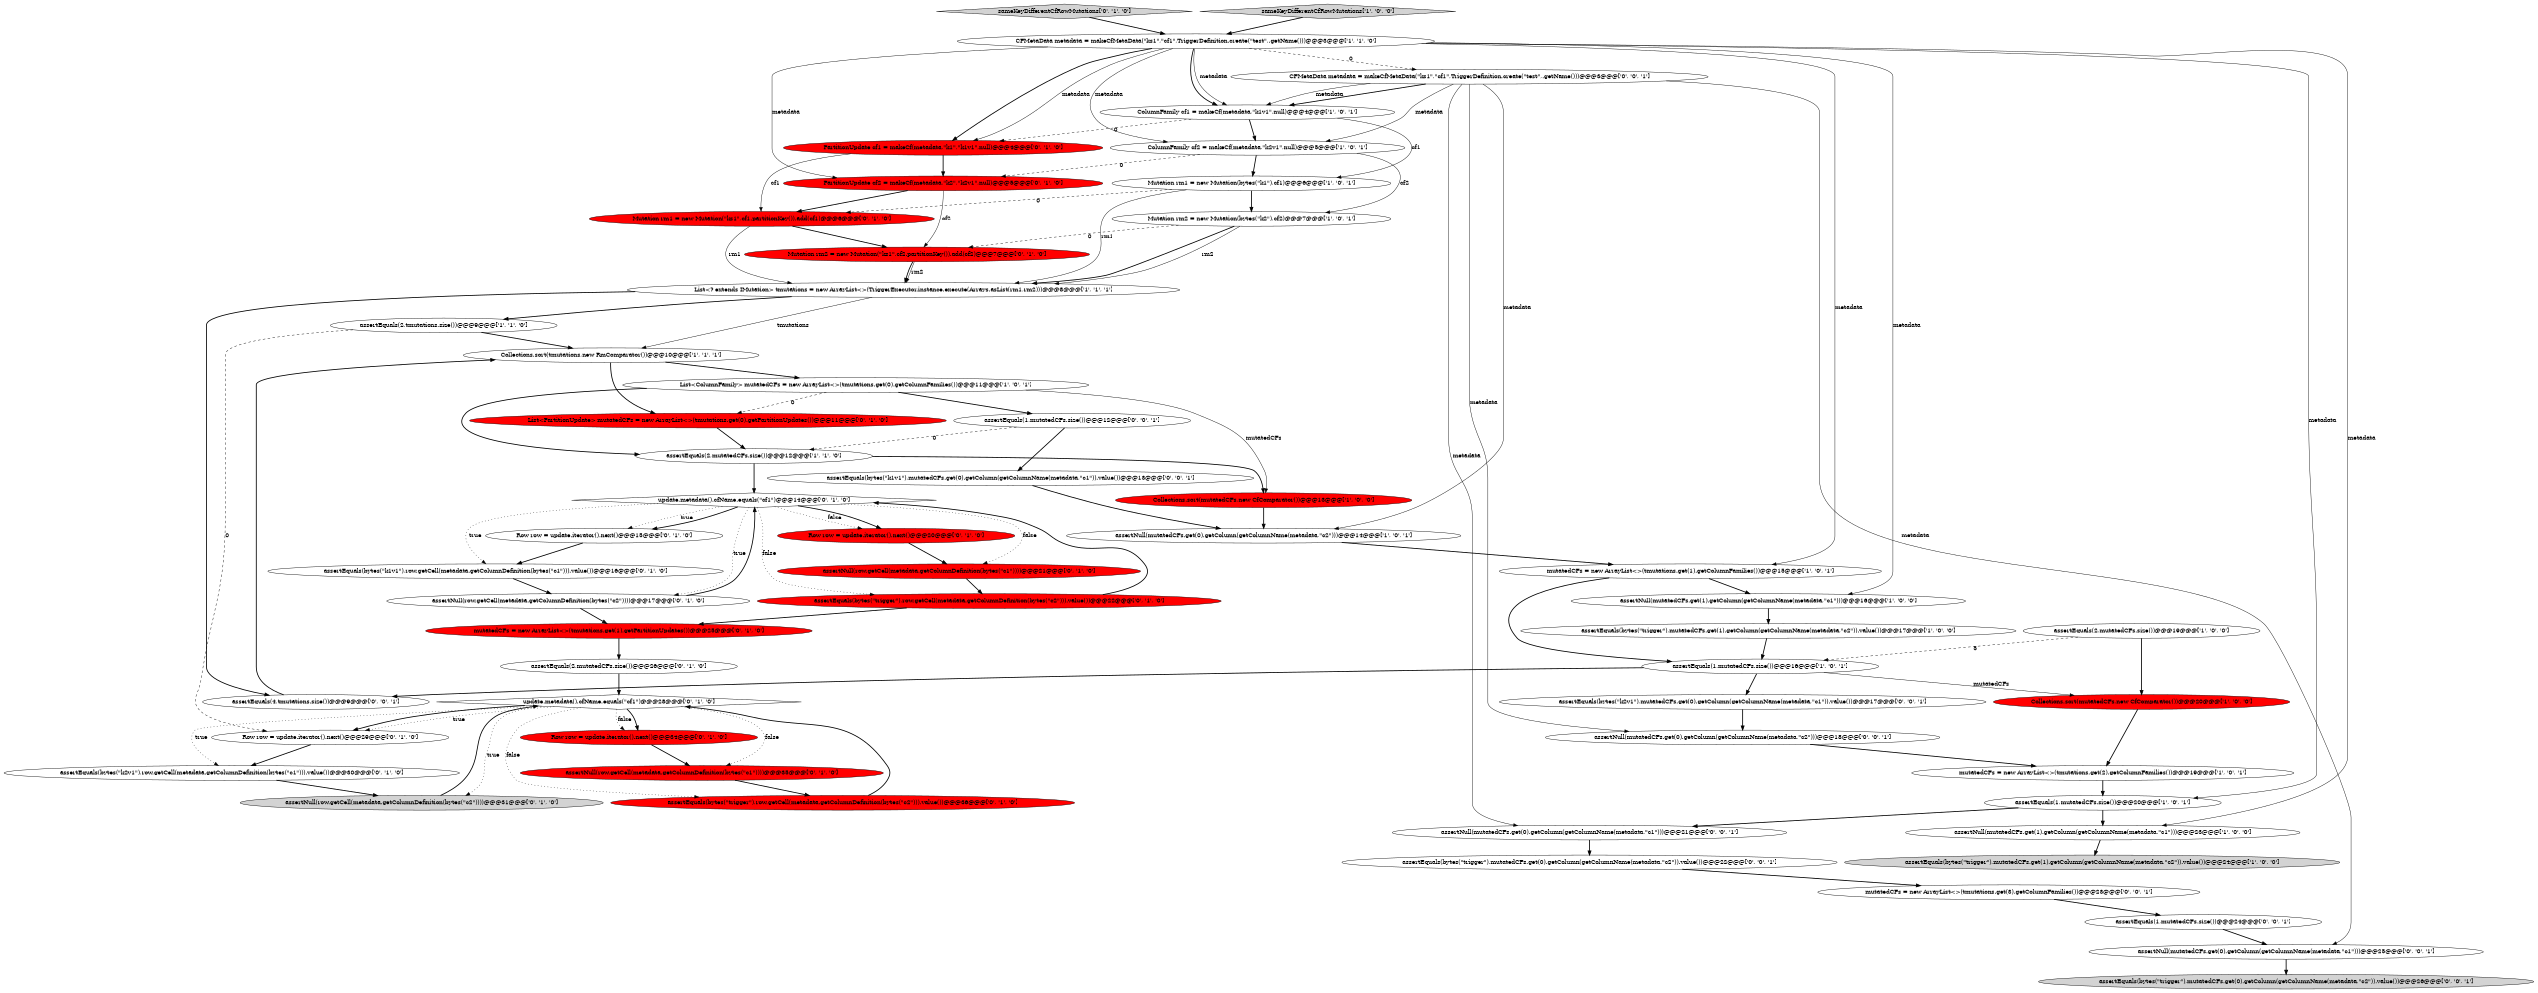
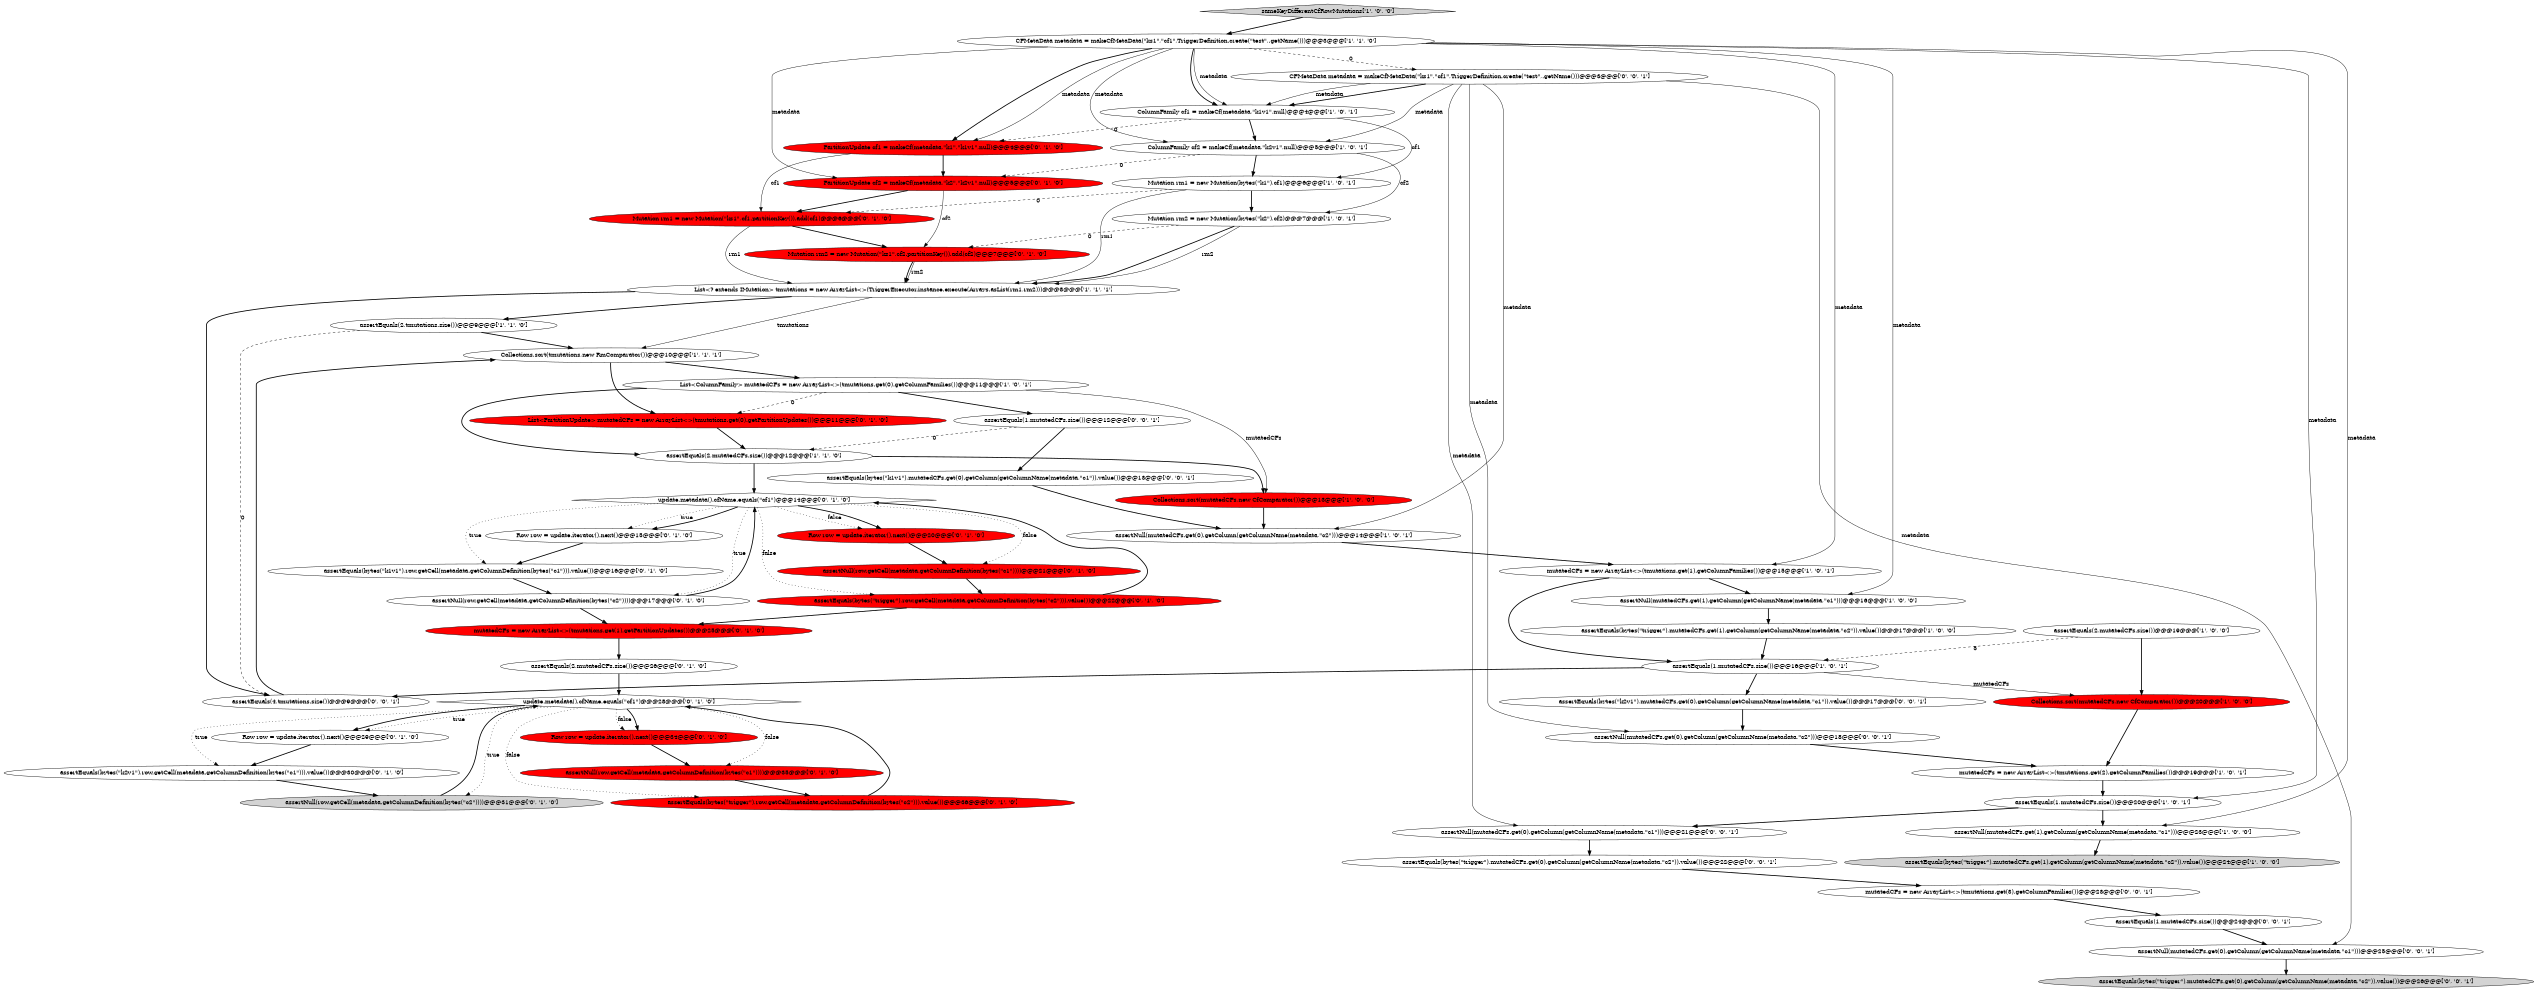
(1064, 11) -> none
(225, 502) -> (241, 468)
